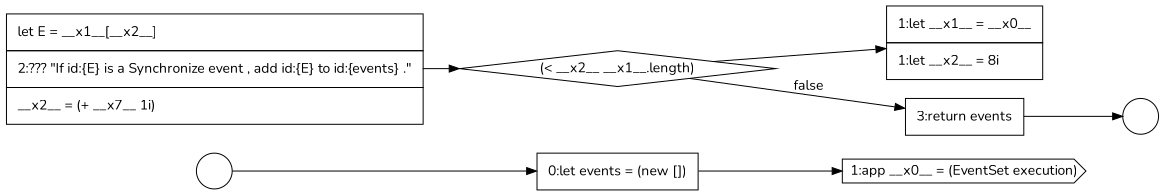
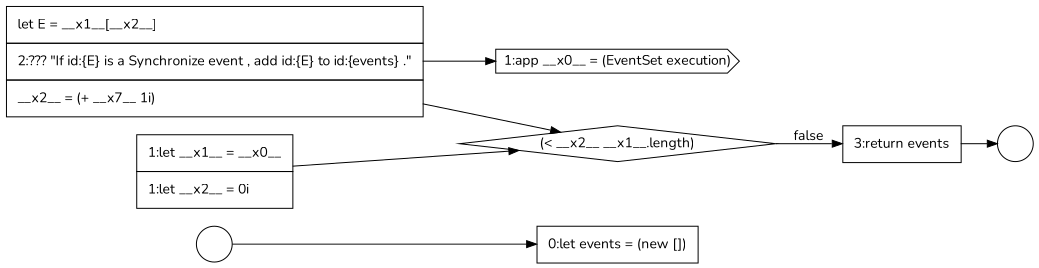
(794, 55) -> (401, 159)
(949, 61) -> (199, 189)
(765, 171) -> (454, 61)
